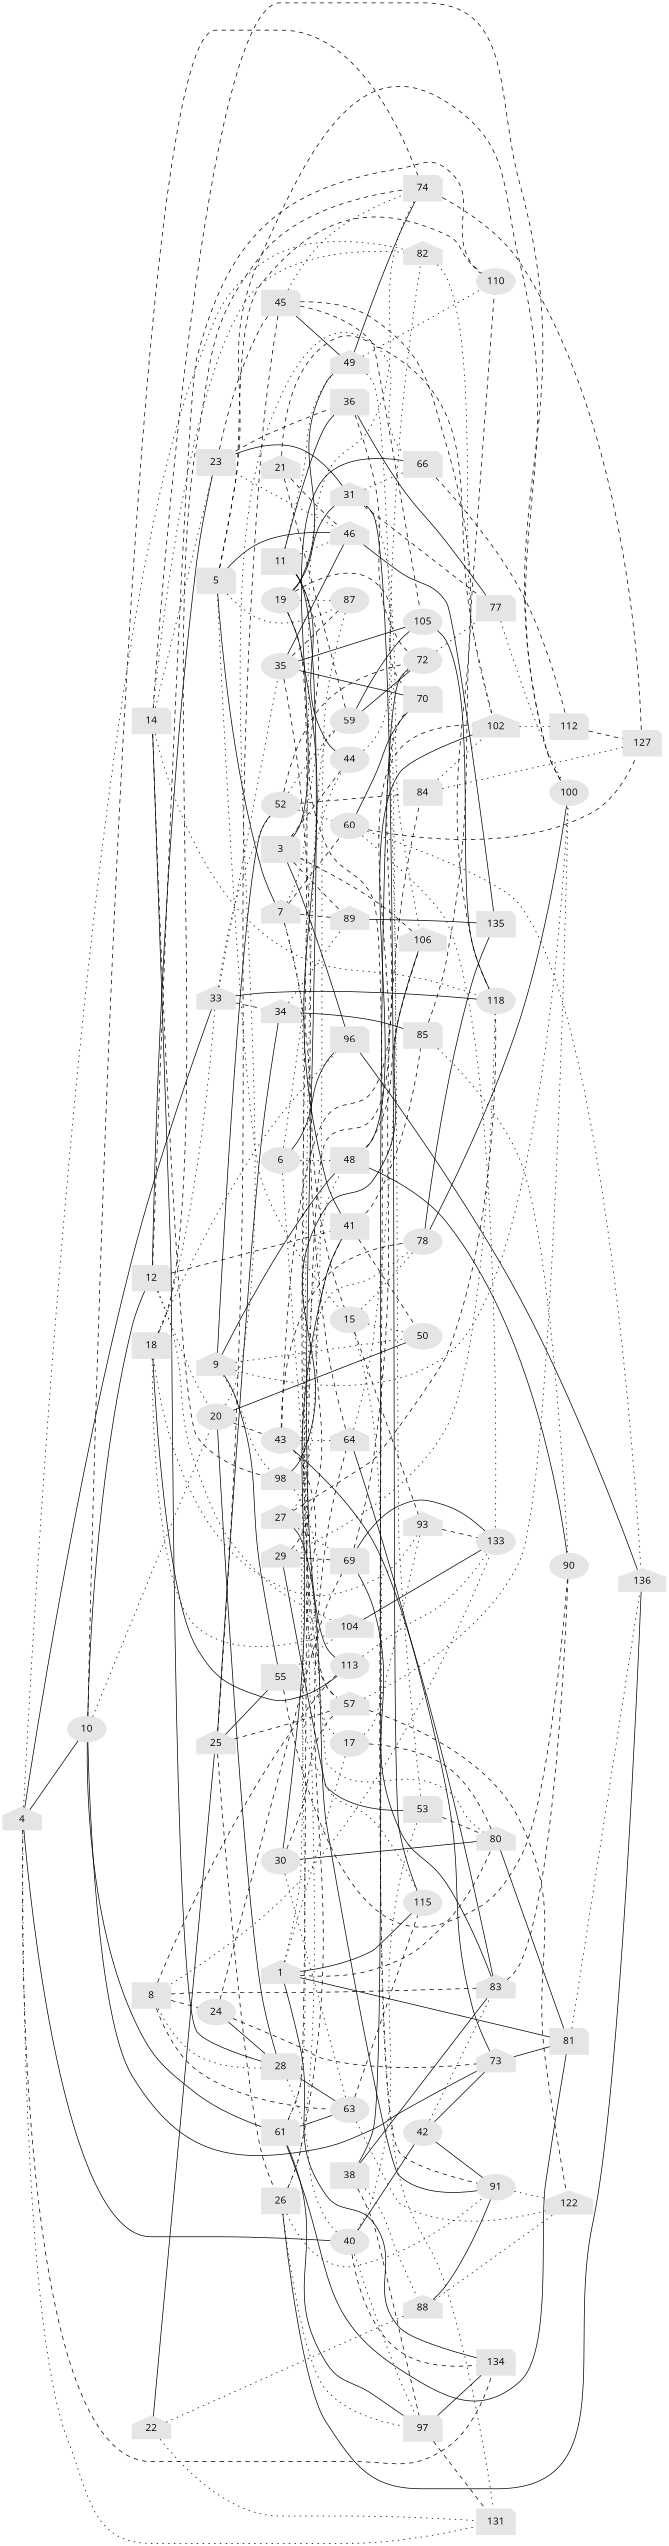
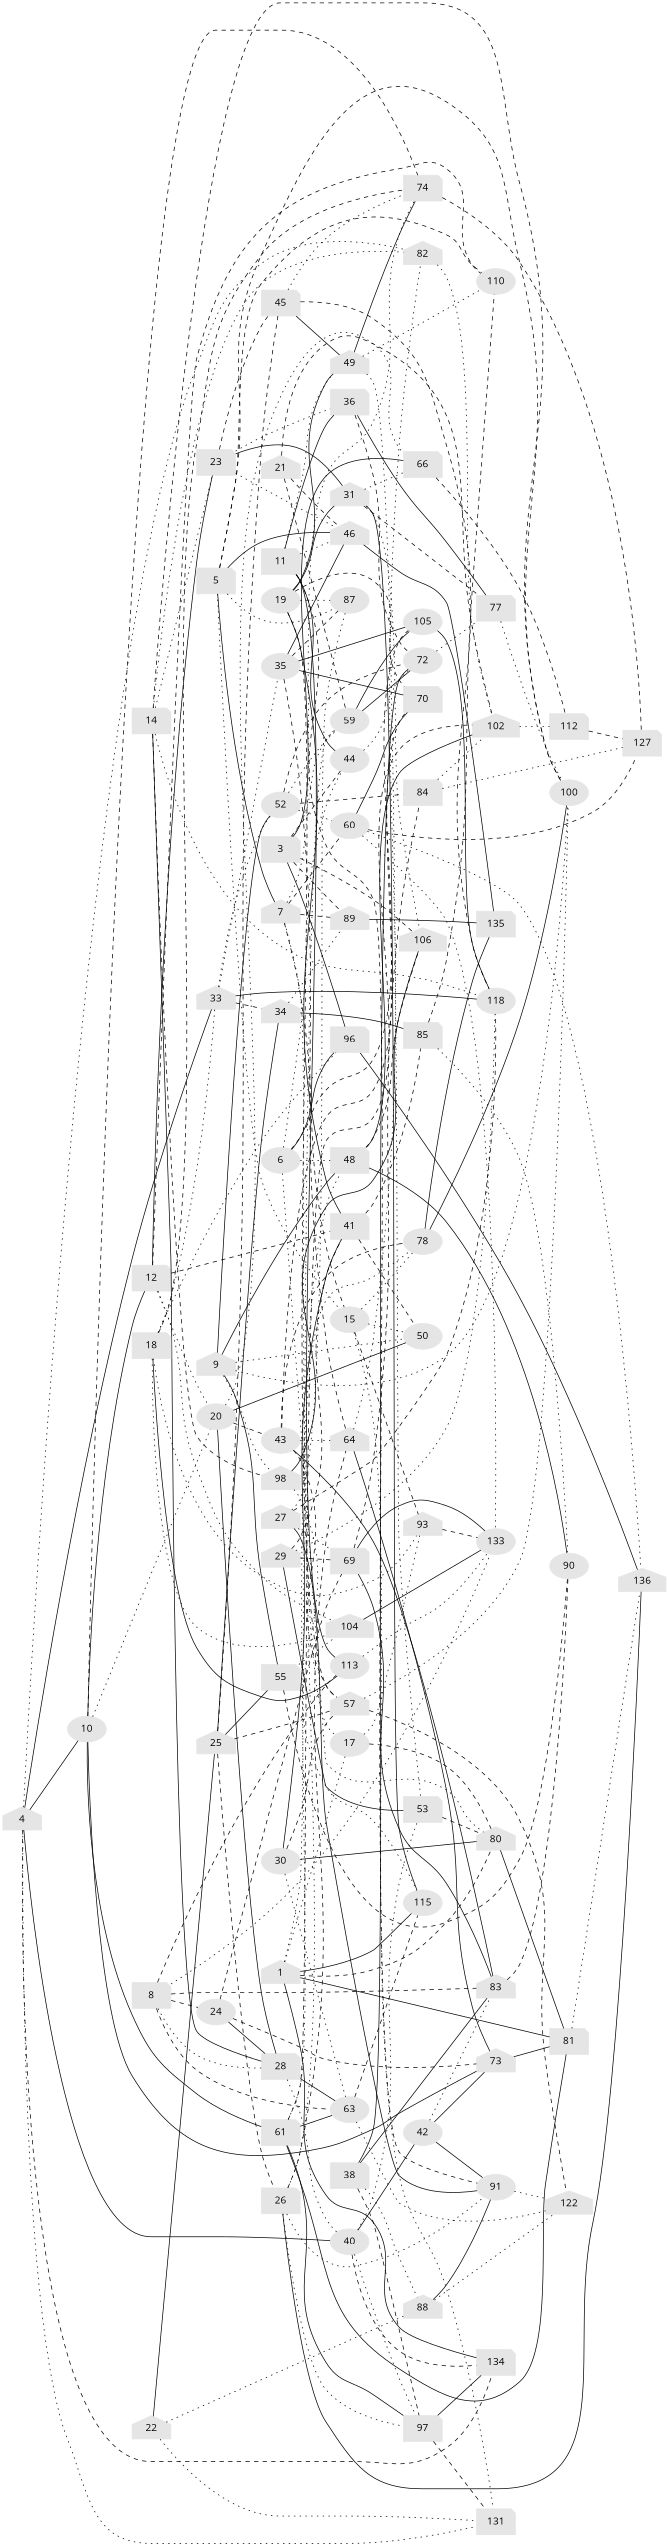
(280, 429) -> (280, 429)
(392, 444) -> (391, 907)
